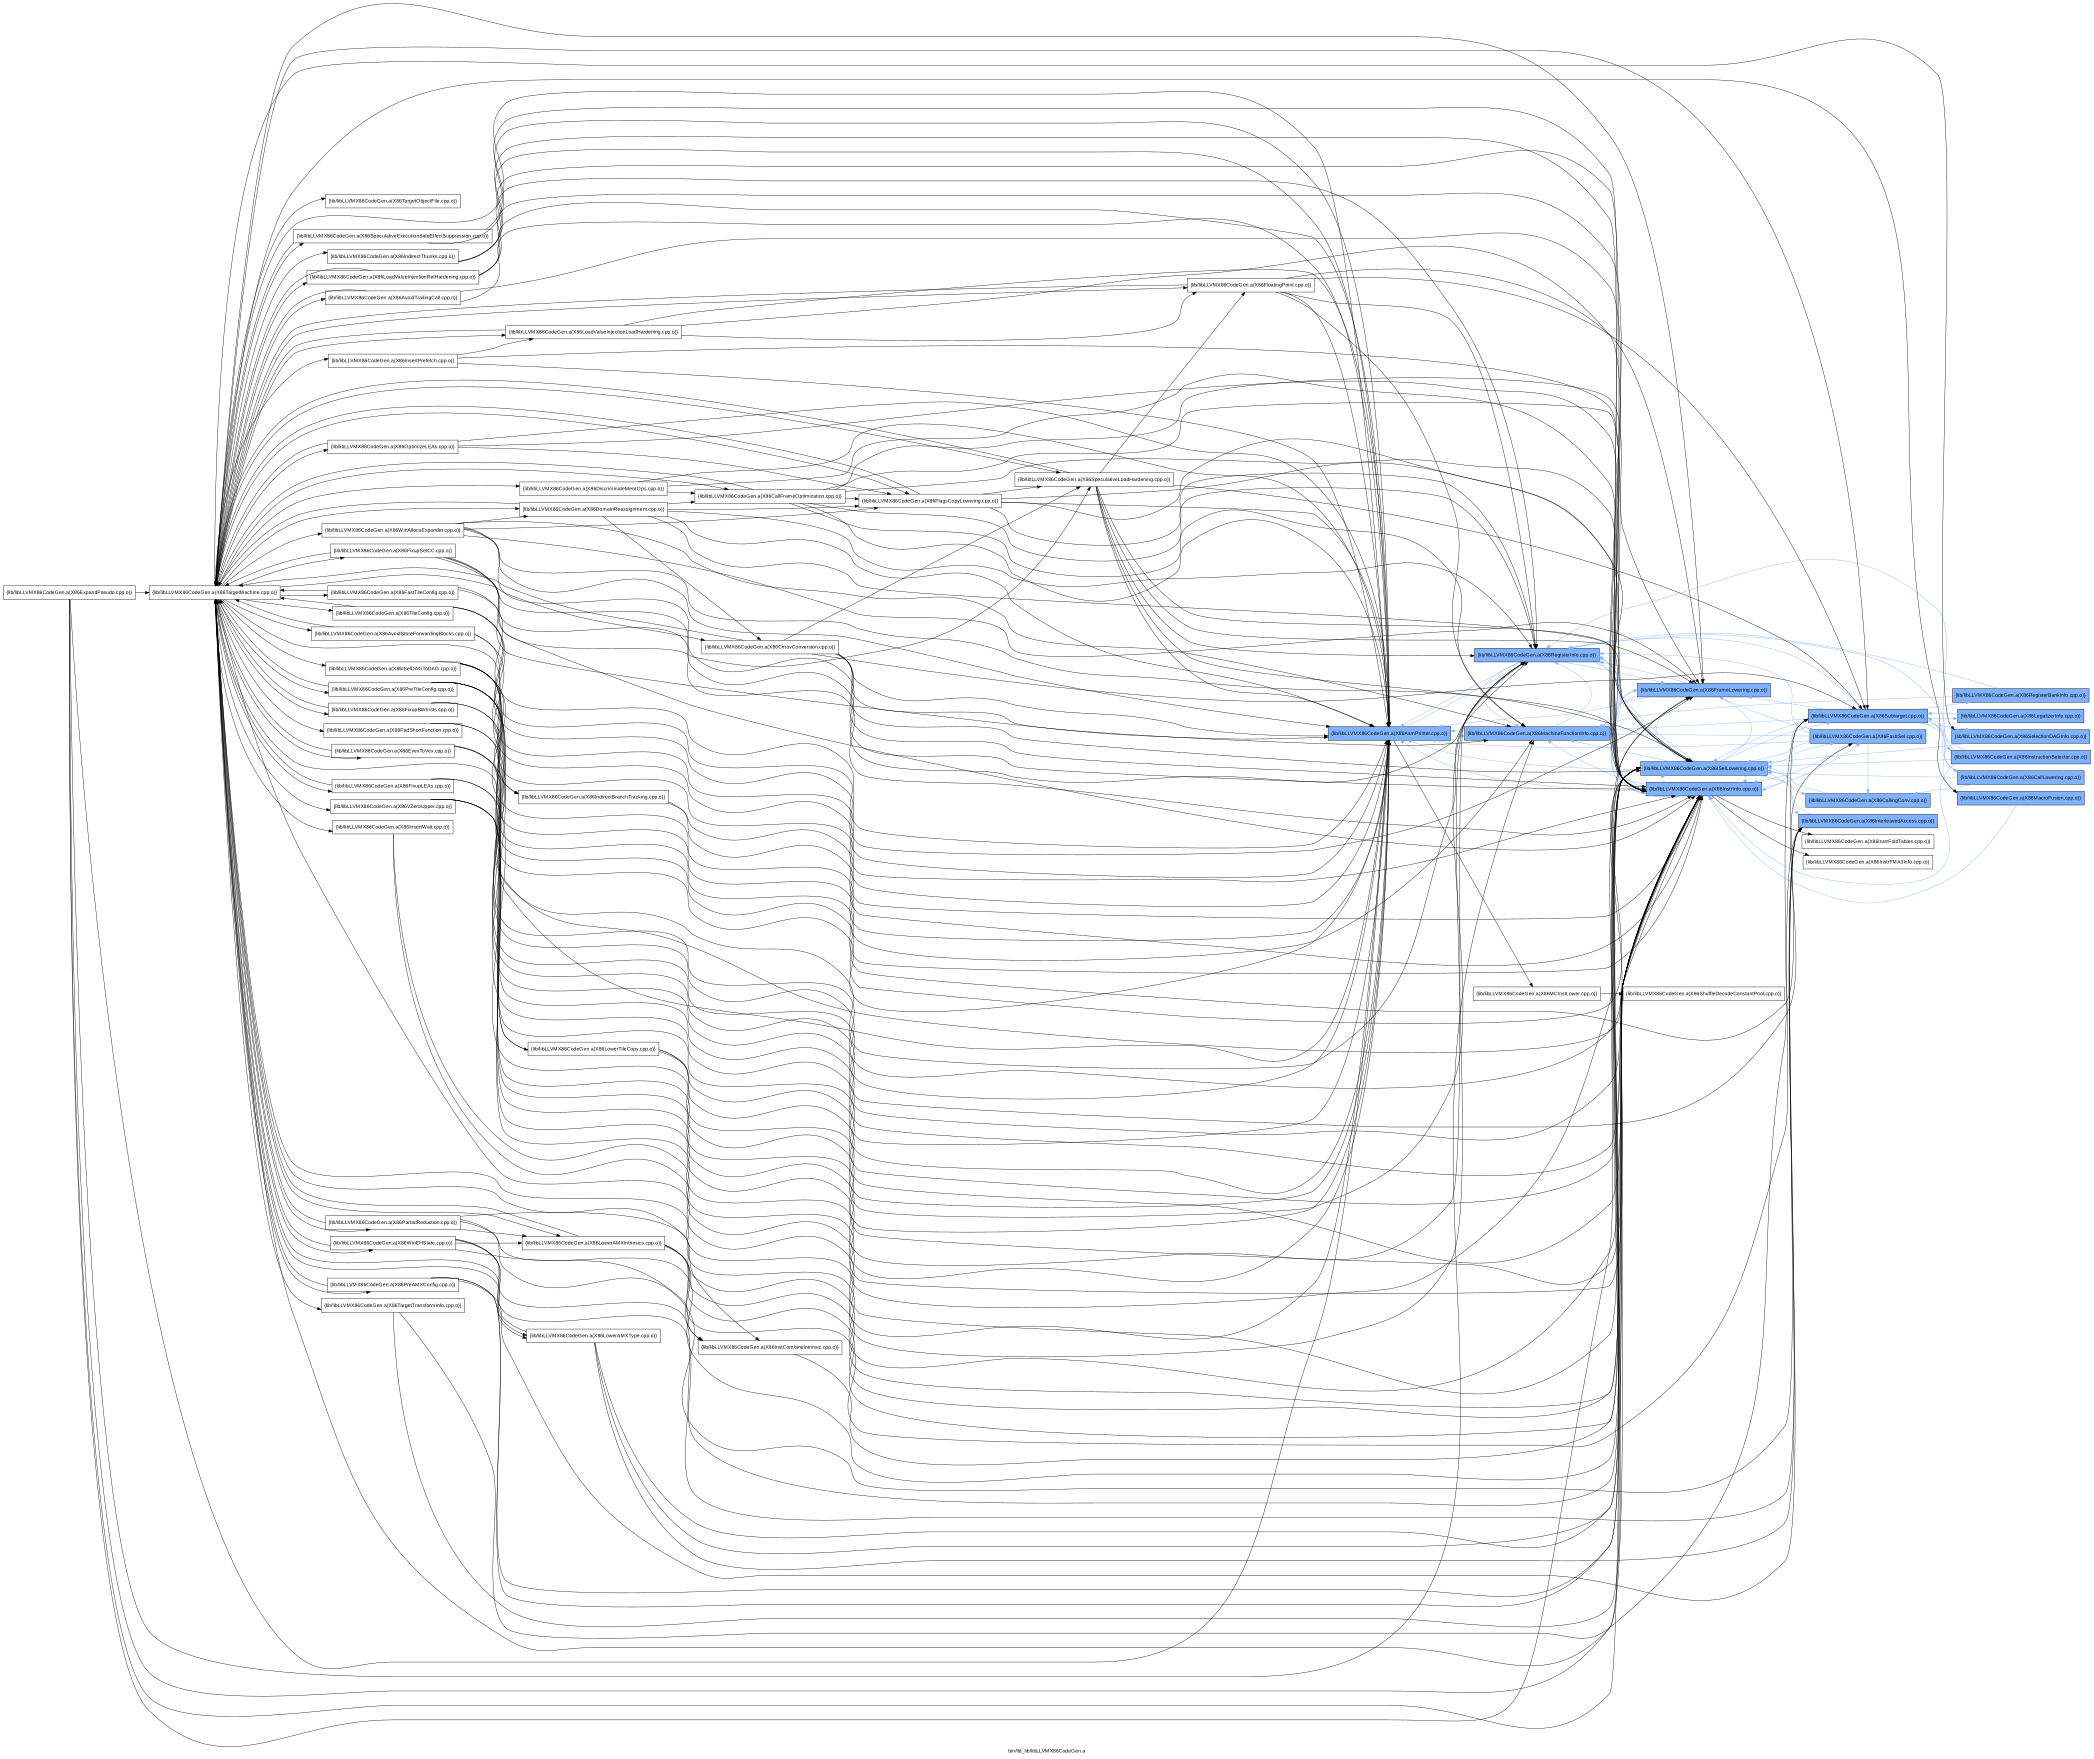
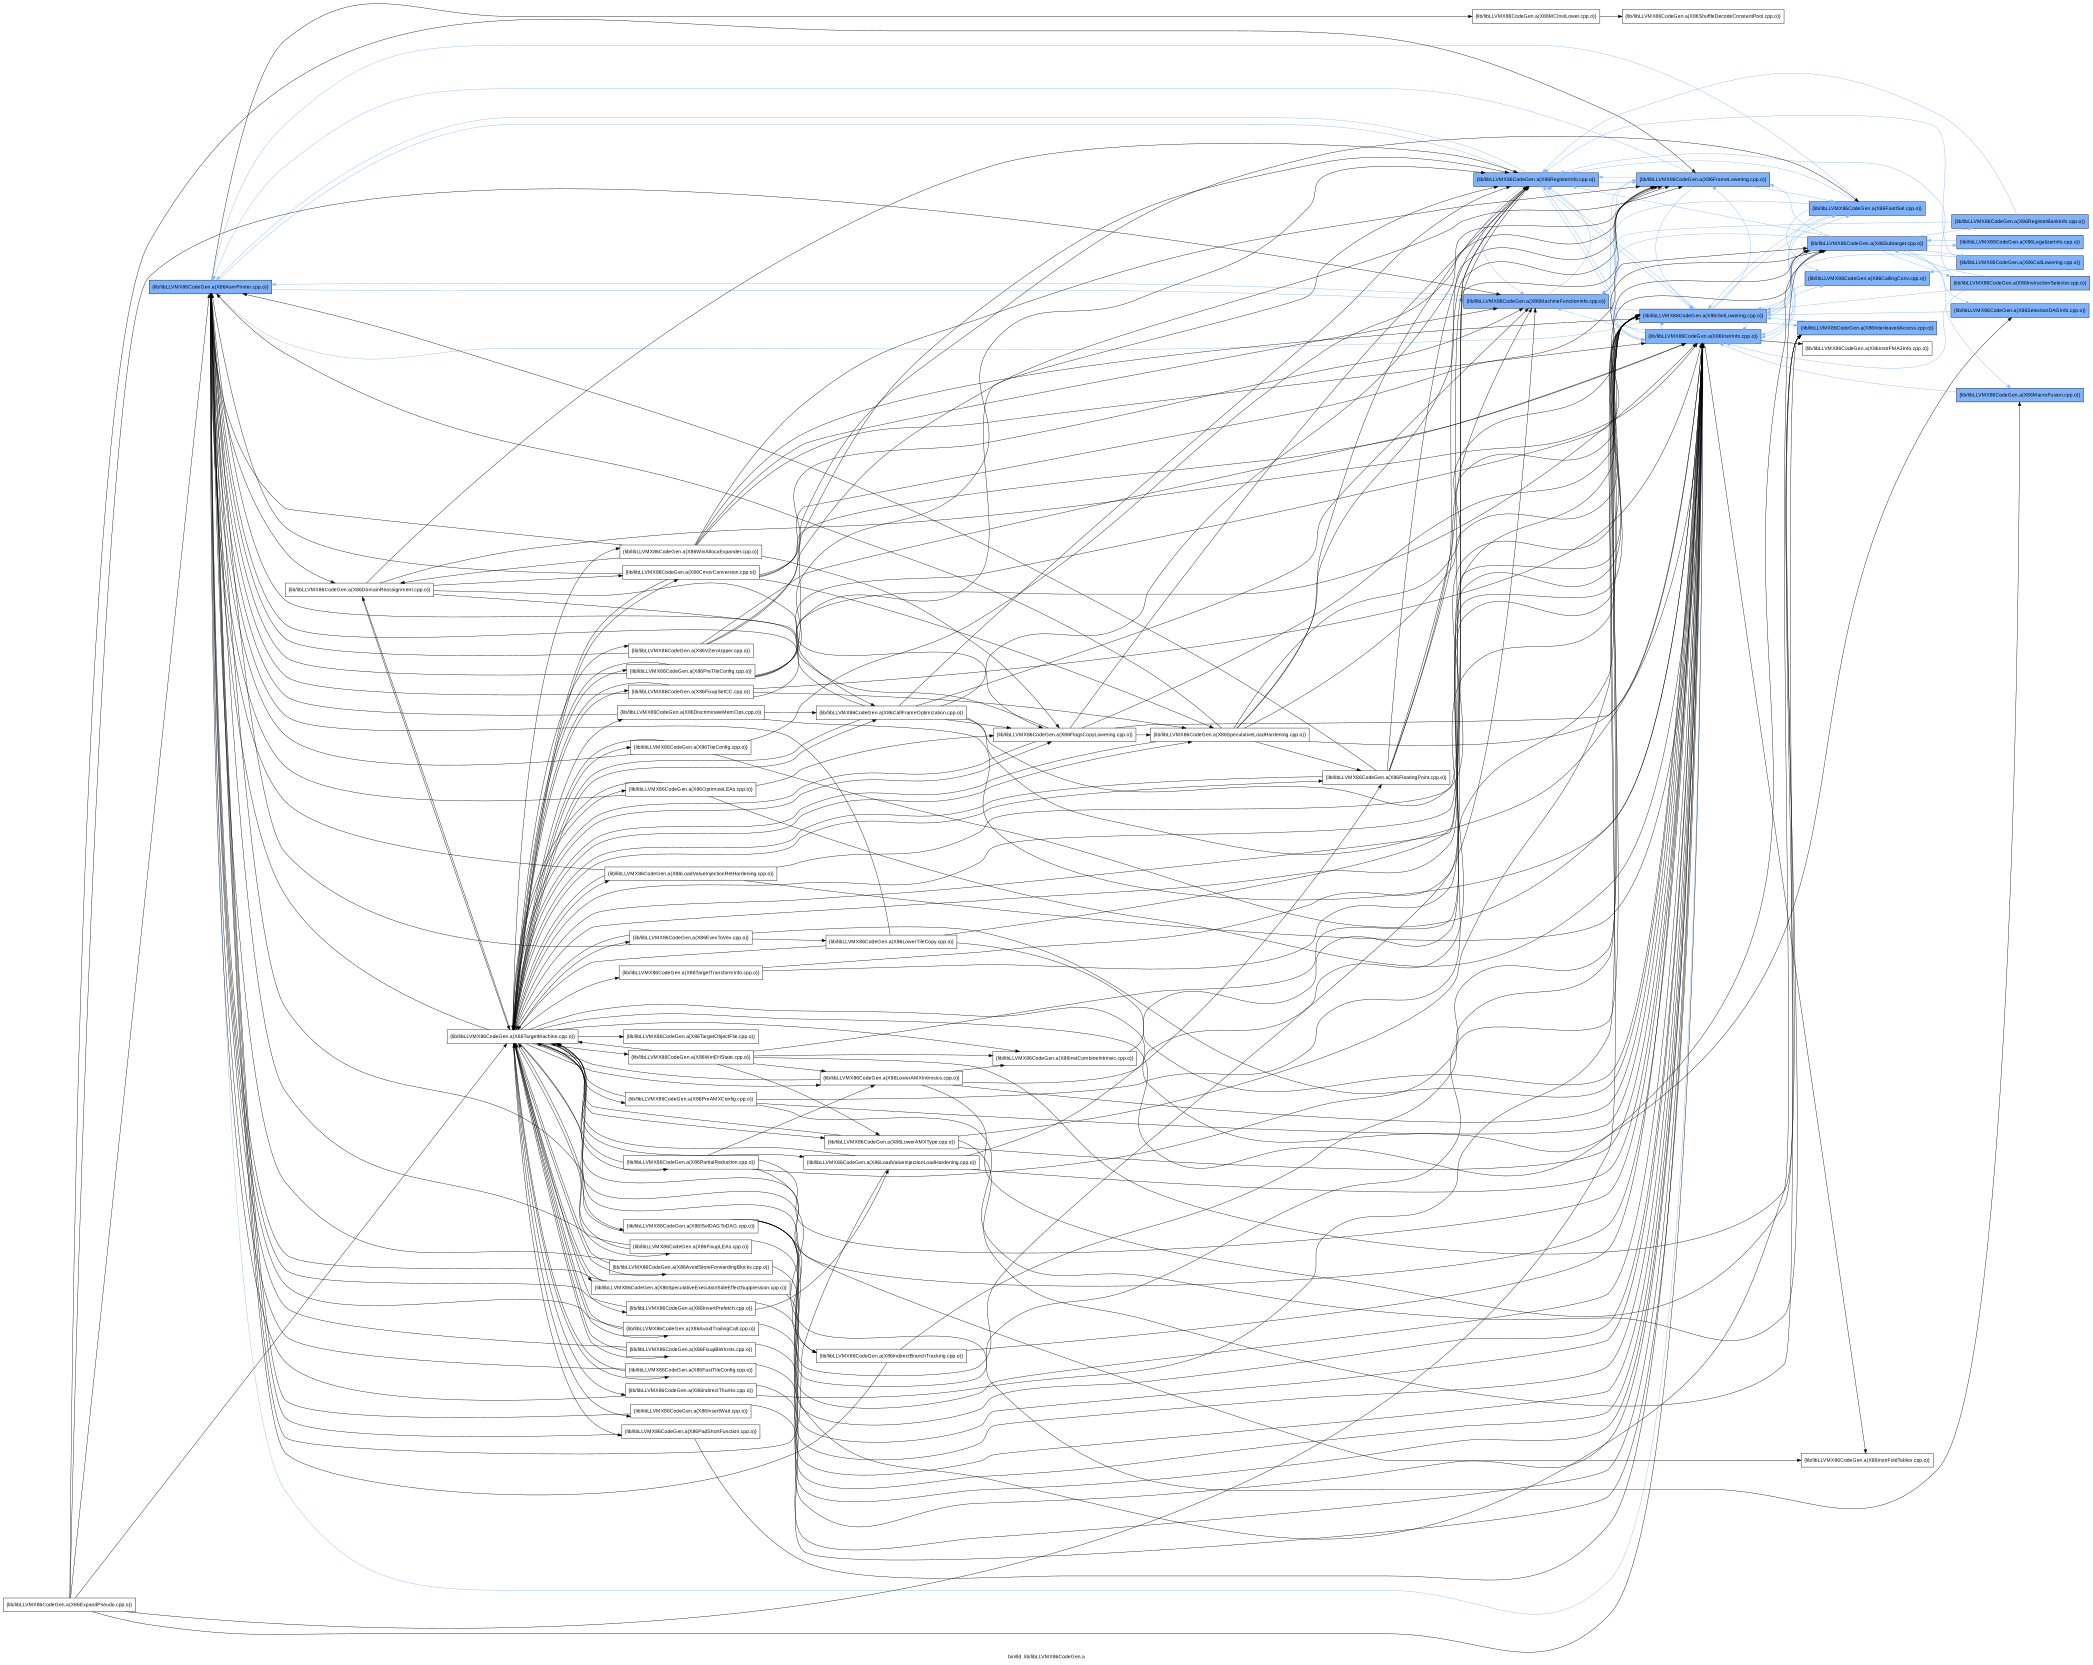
(1015, 604) -> (237, 455)
(1211, 755) -> (1525, 993)
(1338, 1489) -> (1235, 1416)
